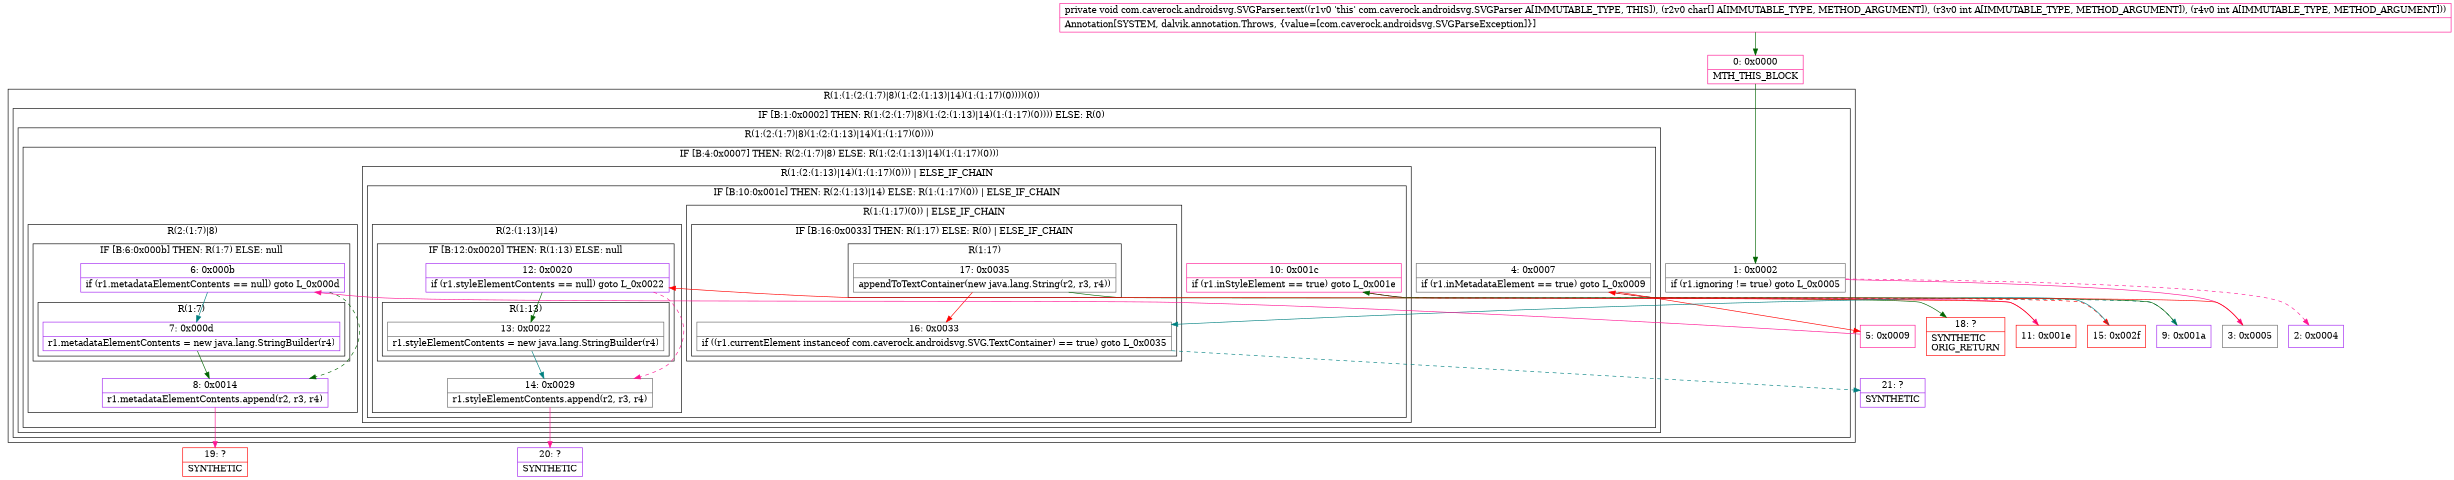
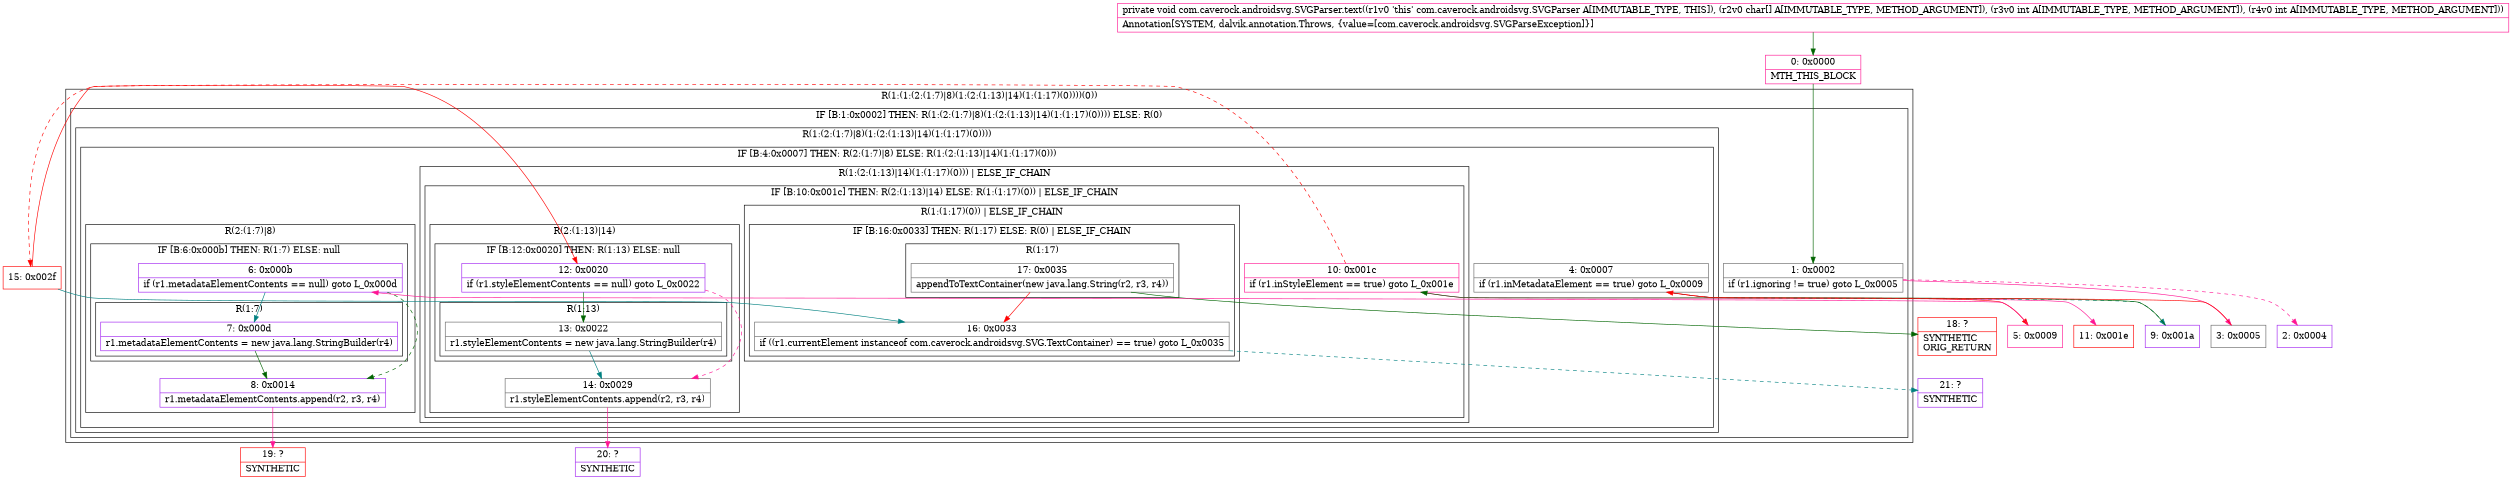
(1361, 298) -> (426, 94)
